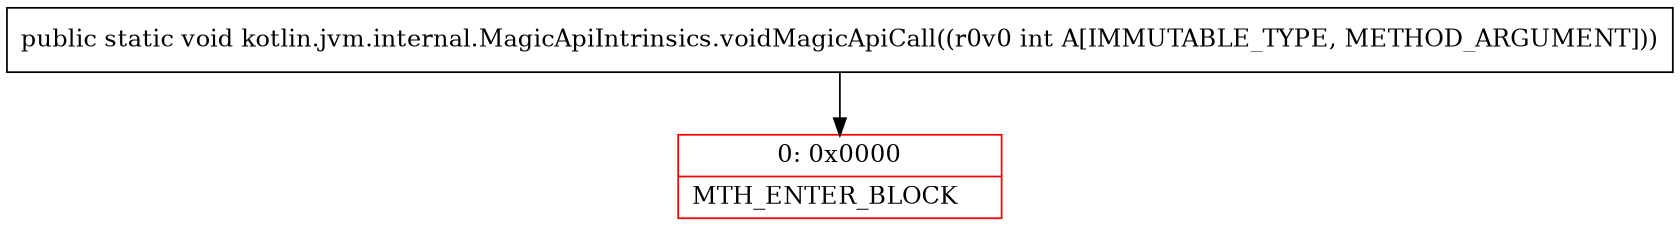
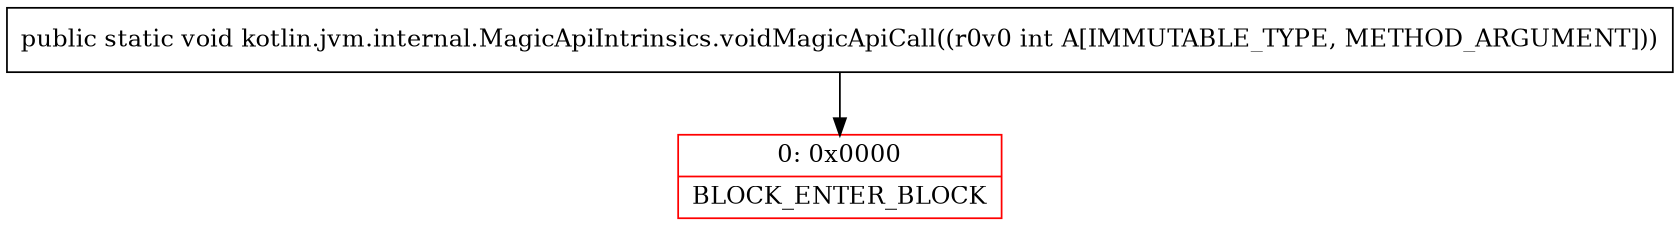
(826, 196) -> (840, 196)
